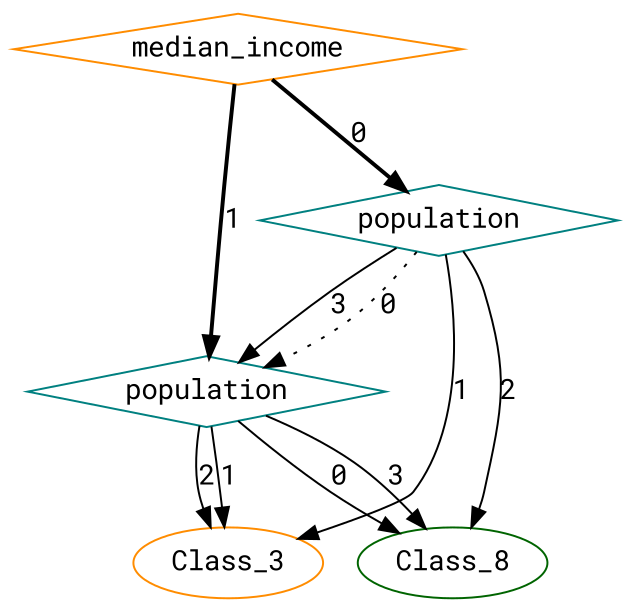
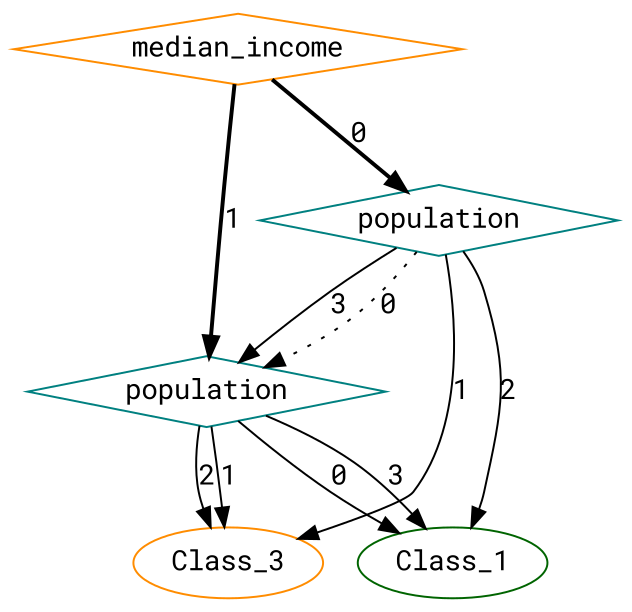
(453, 563) -> (453, 563)
